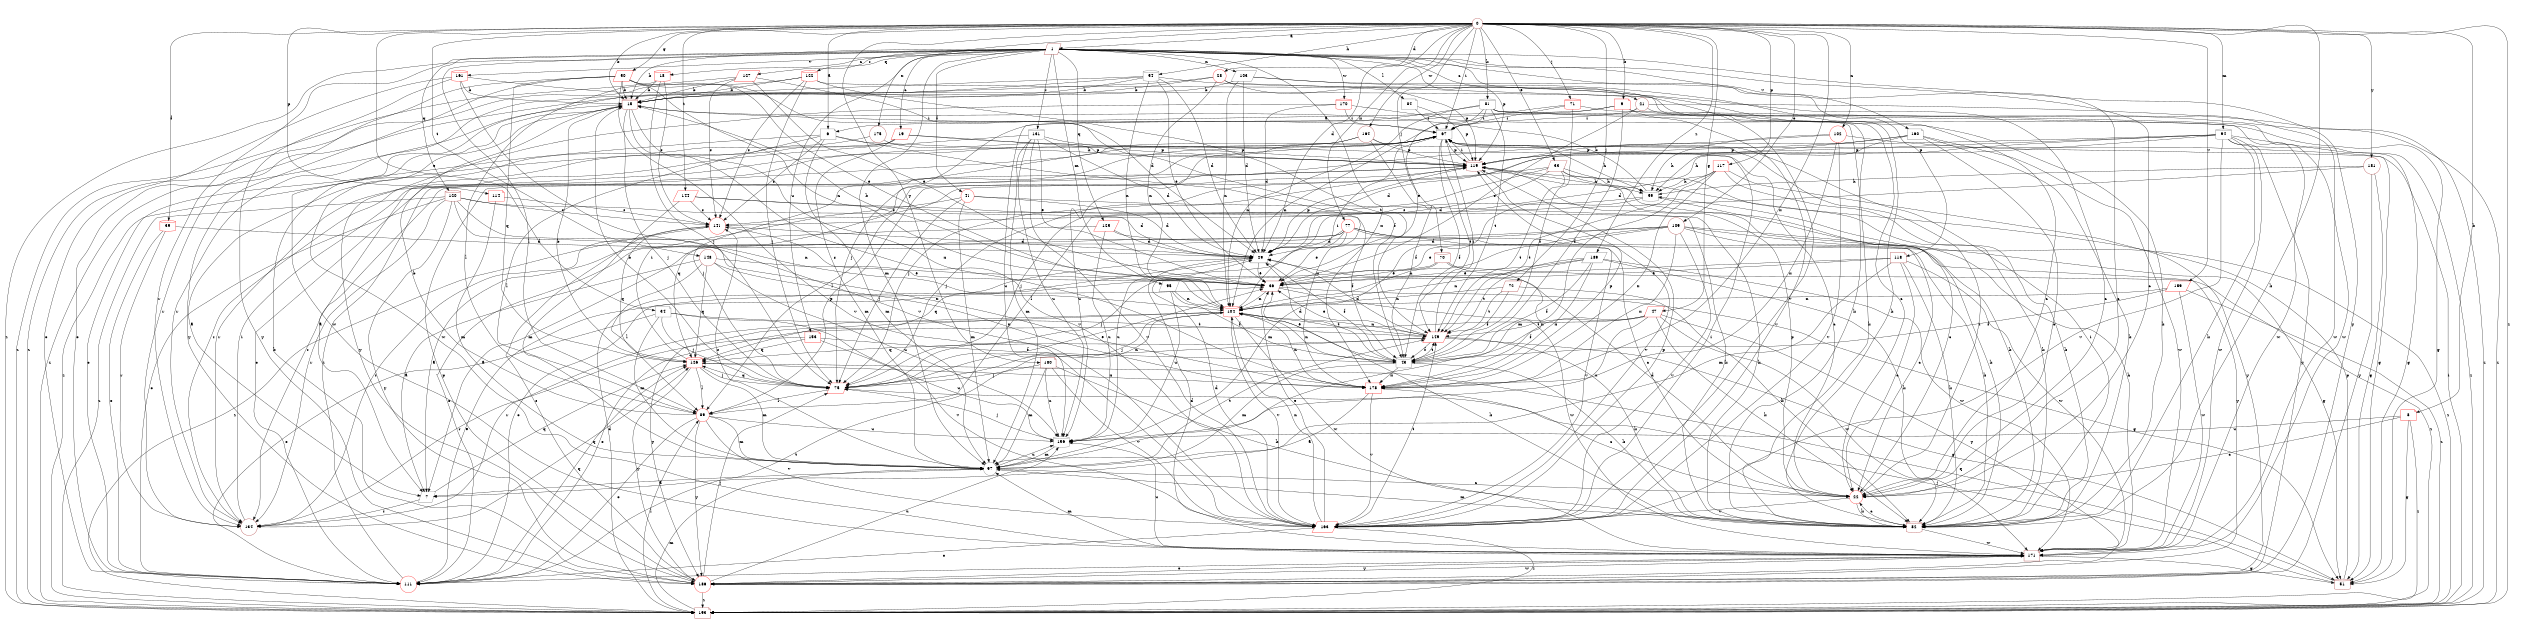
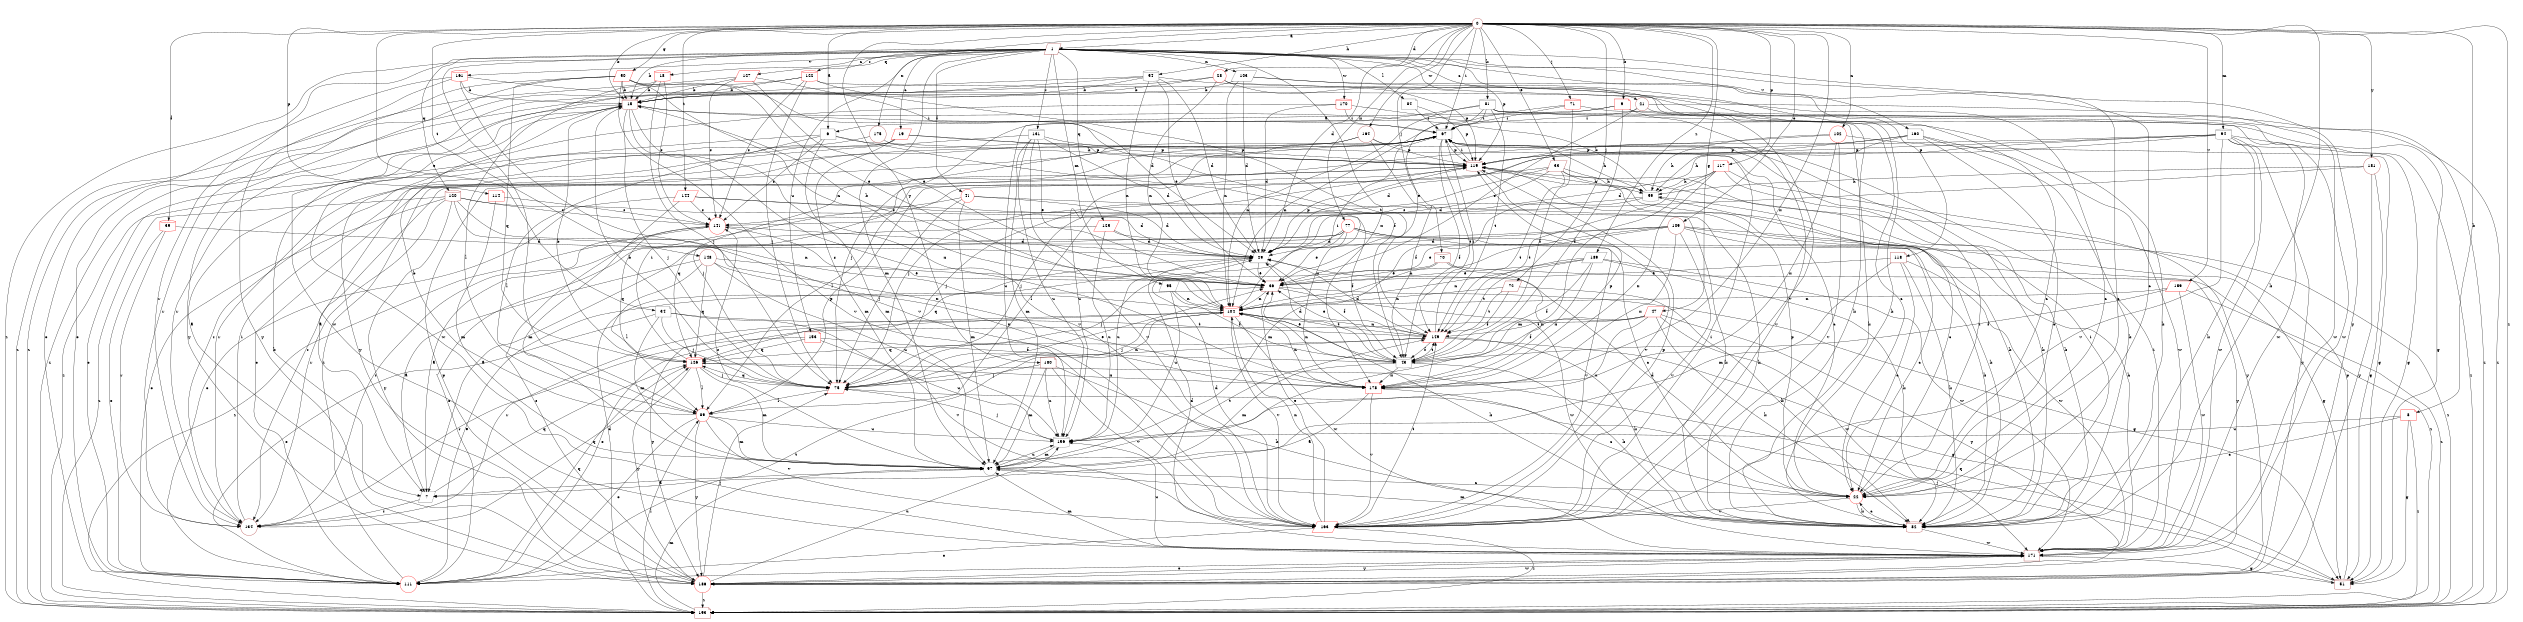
(1071, 288) -> (252, 335)
(2462, 539) -> (1988, 238)
